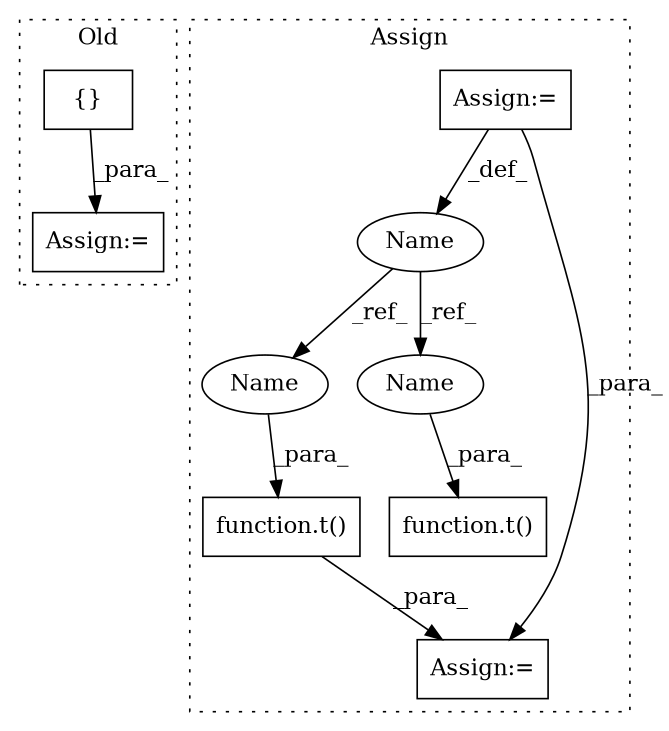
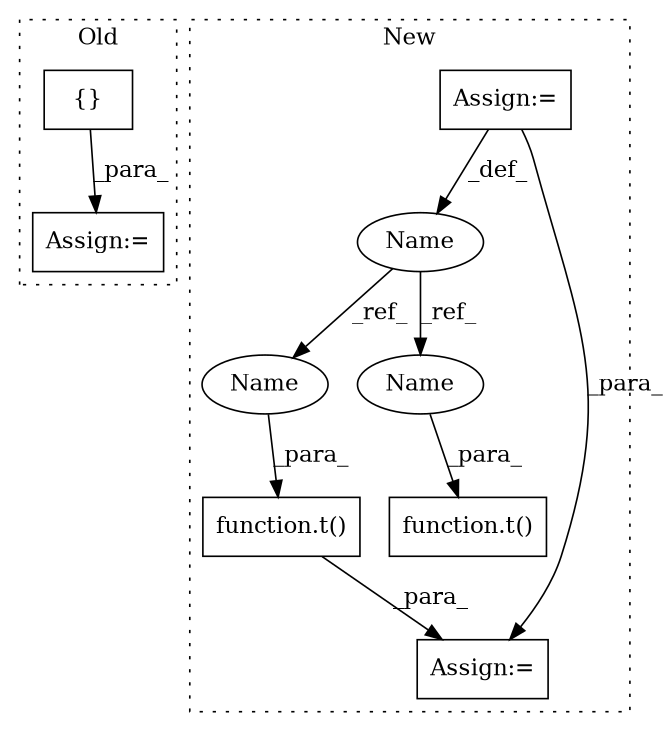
(410, 38) -> (410, 38)
